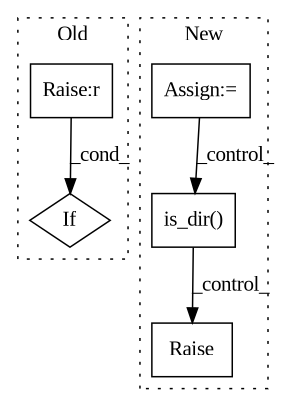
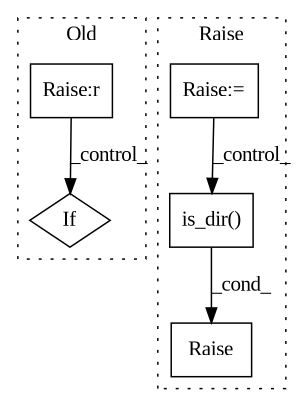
(204, 35) -> (222, 35)
(201, 91) -> (214, 91)
(100, 156) -> (109, 156)
(231, 285) -> (241, 285)
